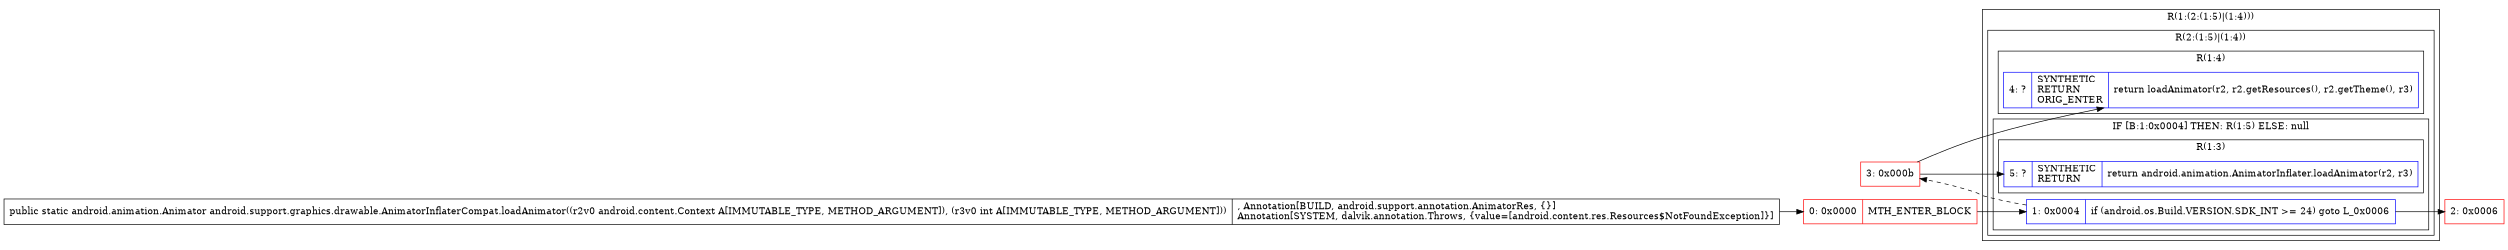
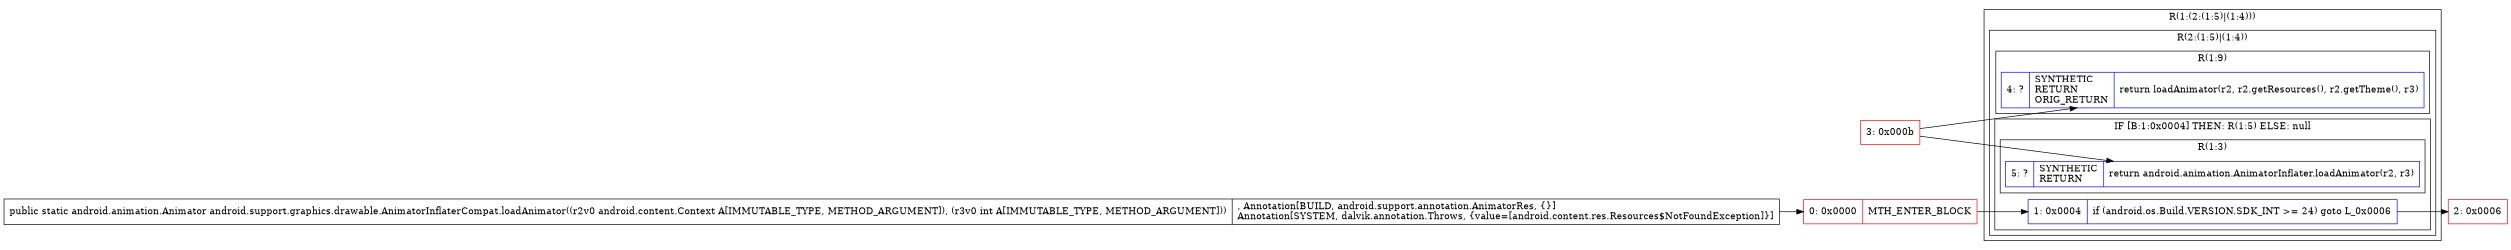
(2211, 59) -> (2213, 59)
(2070, 100) -> (2072, 100)
(1977, 193) -> none
